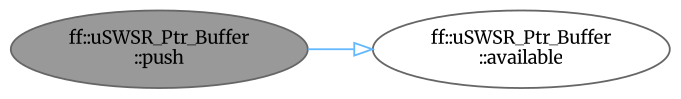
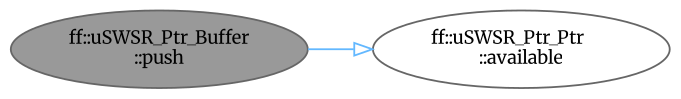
(521, 49) -> (521, 49)
